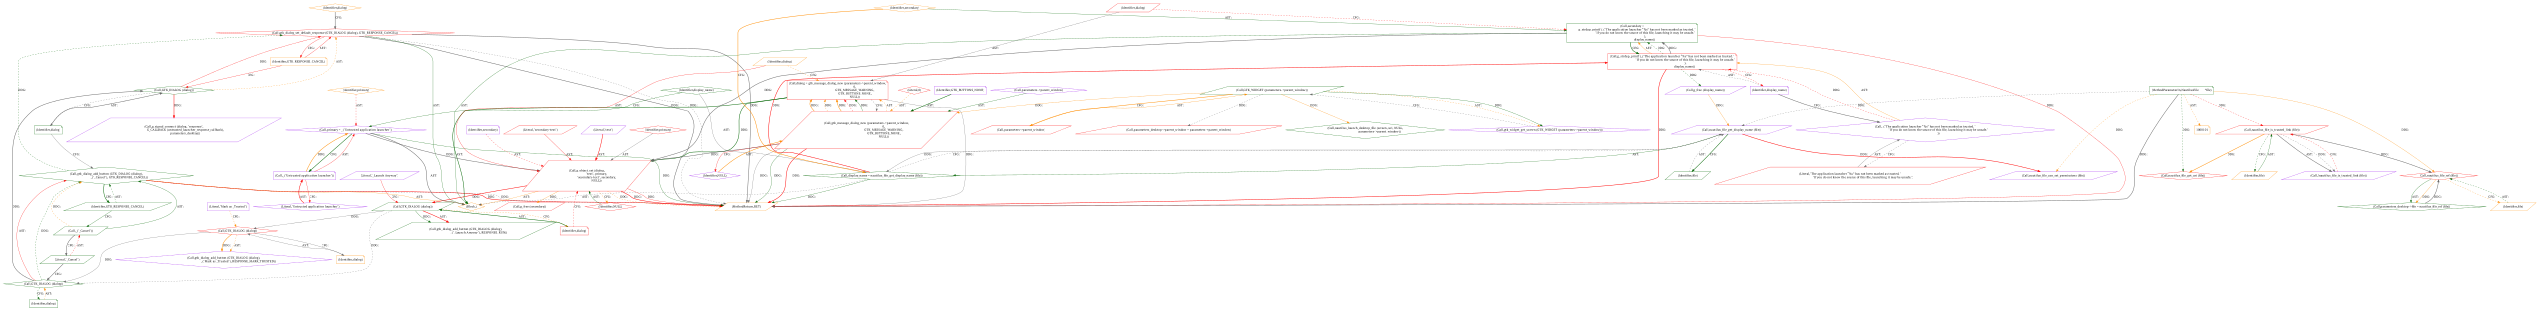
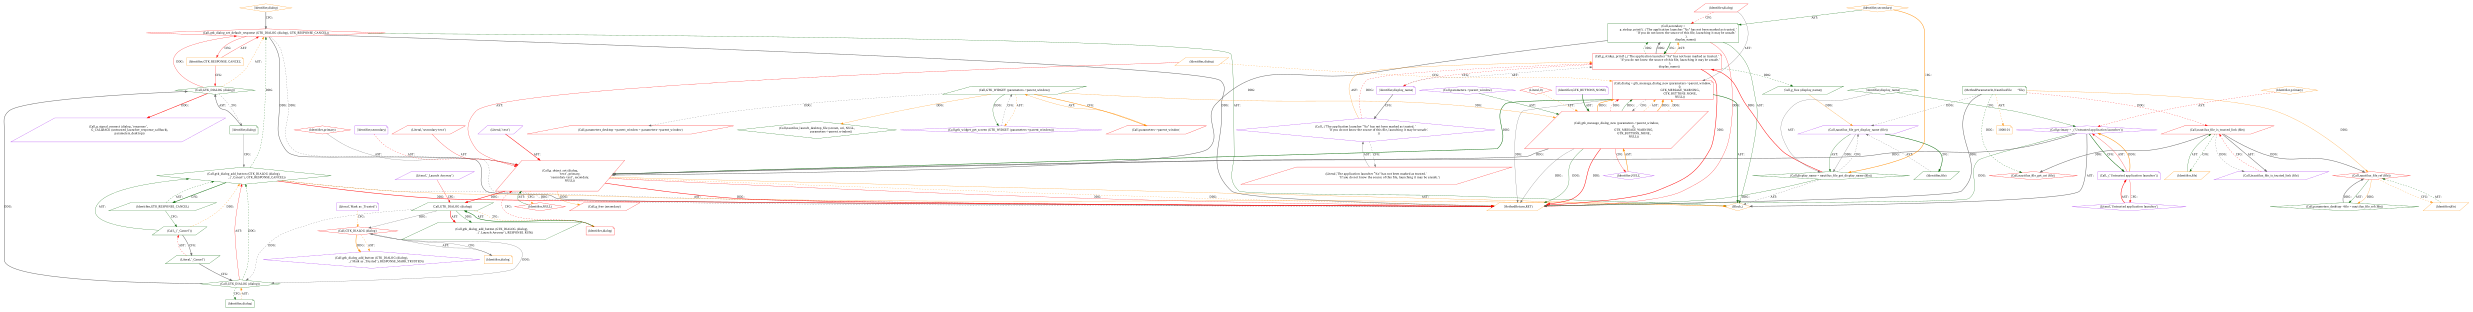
(1706, 90) -> (1803, 90)
(2228, 153) -> (2129, 151)
(2053, 176) -> none
